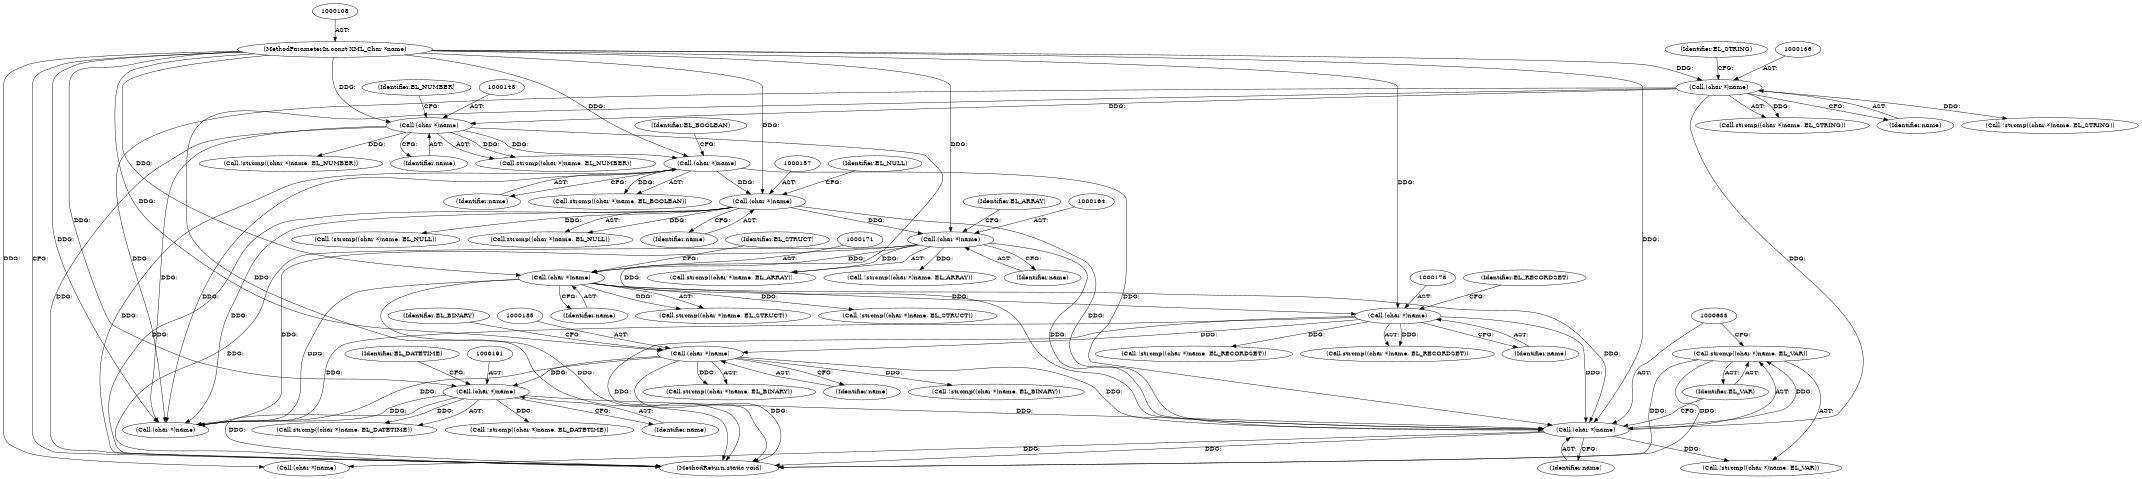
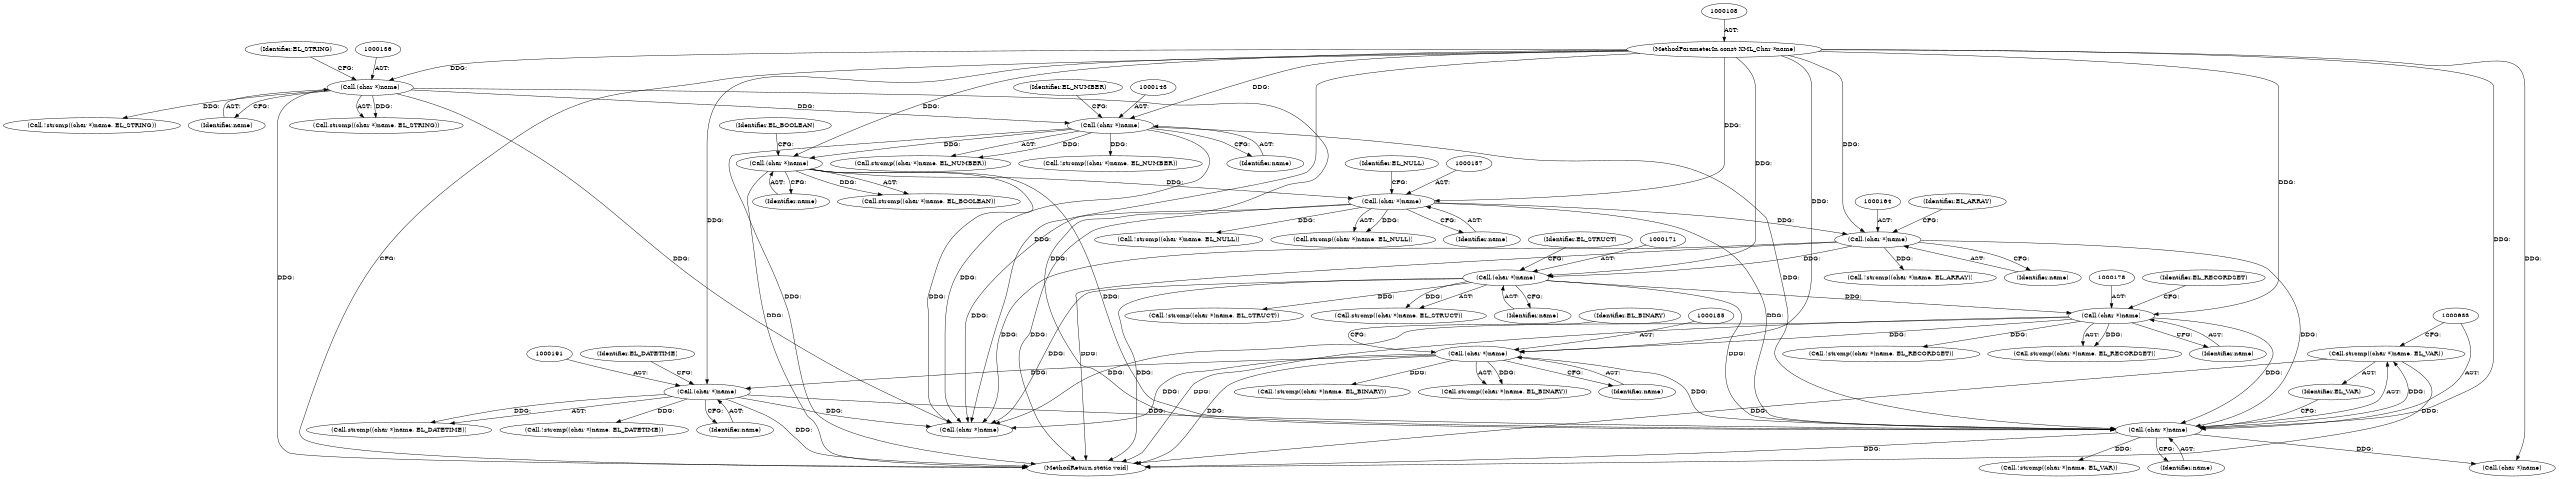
(732, 278) -> none
(1742, 376) -> none
(1819, 409) -> none
